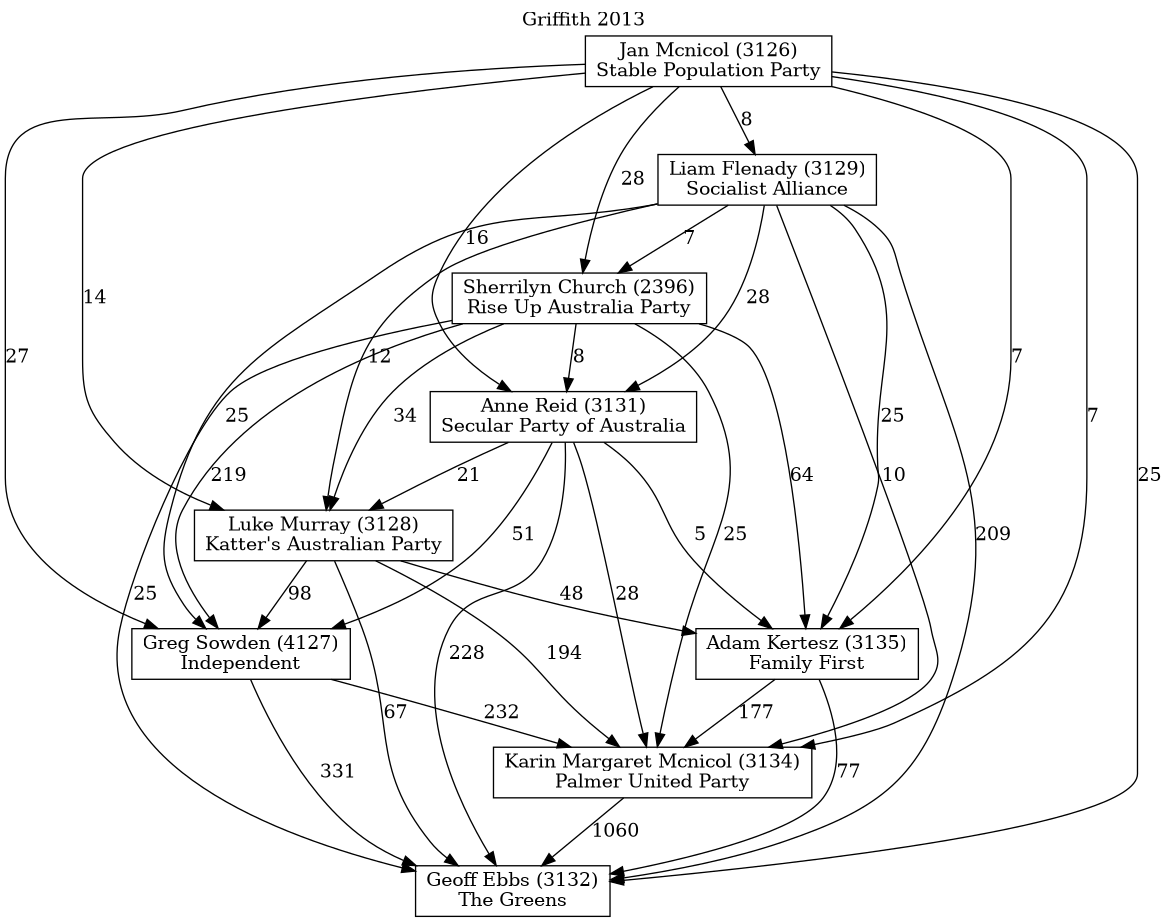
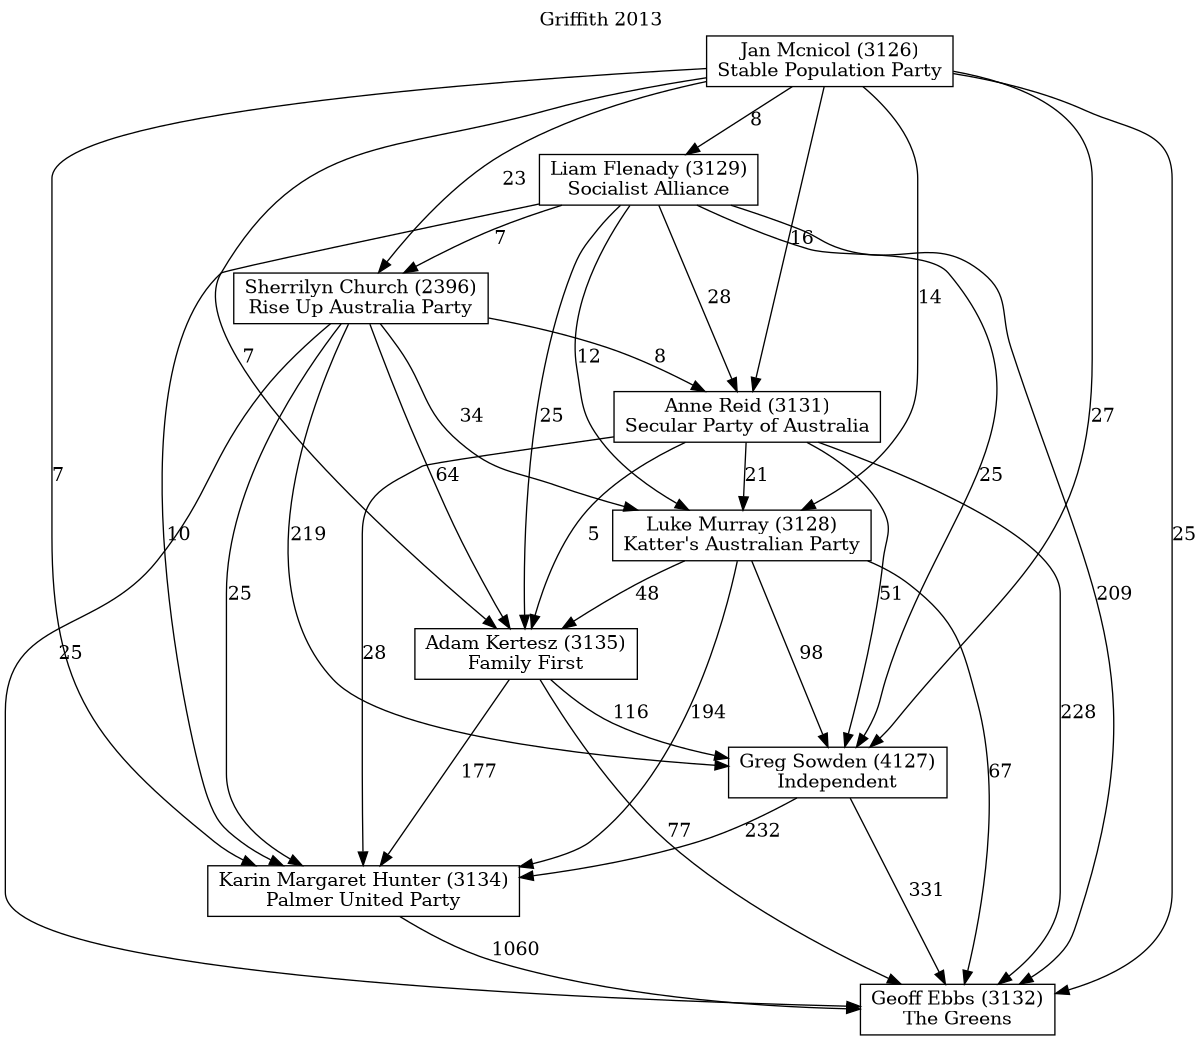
(633, 180) -> (515, 180)
none -> (627, 729)
(653, 773) -> (364, 891)
